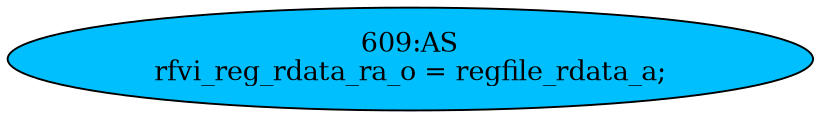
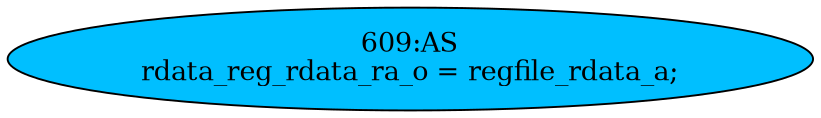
(410, 59) -> (410, 59)
